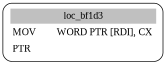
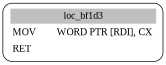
(32, 49) -> (33, 49)
